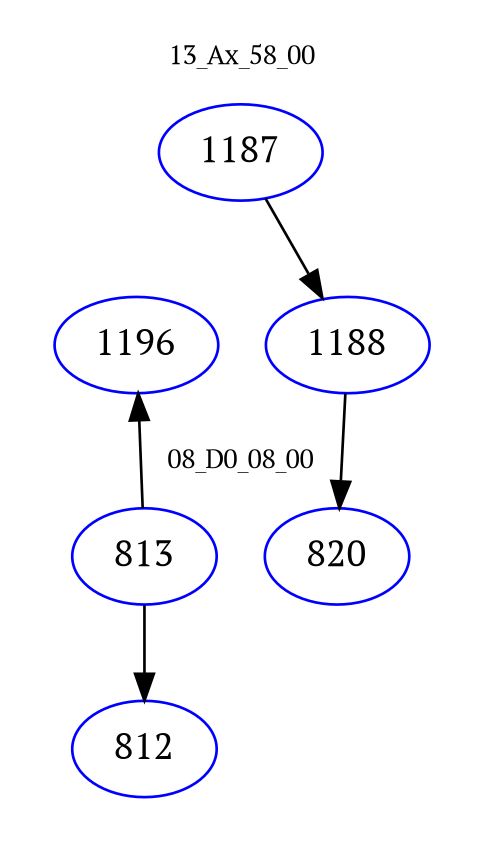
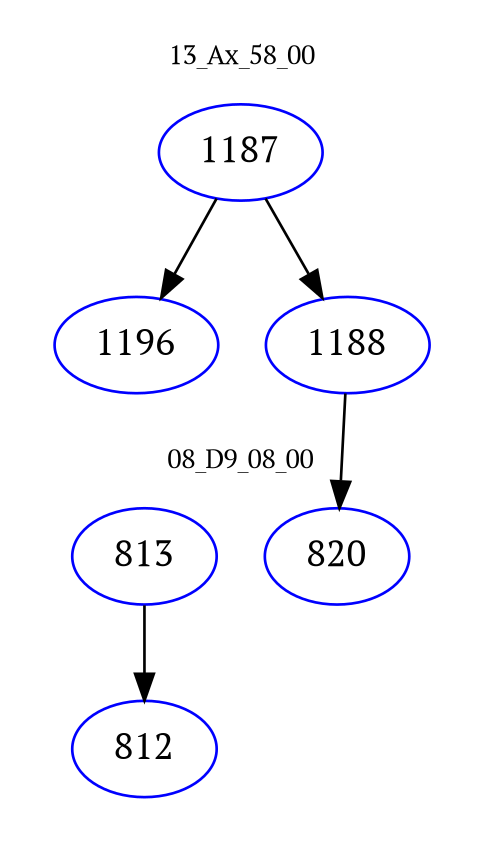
(241, 461) -> (241, 461)
(141, 465) -> (196, 236)
